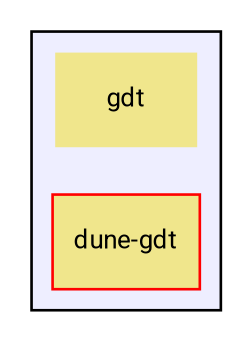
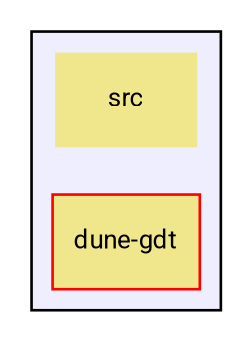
(126, 100) -> (126, 100)
